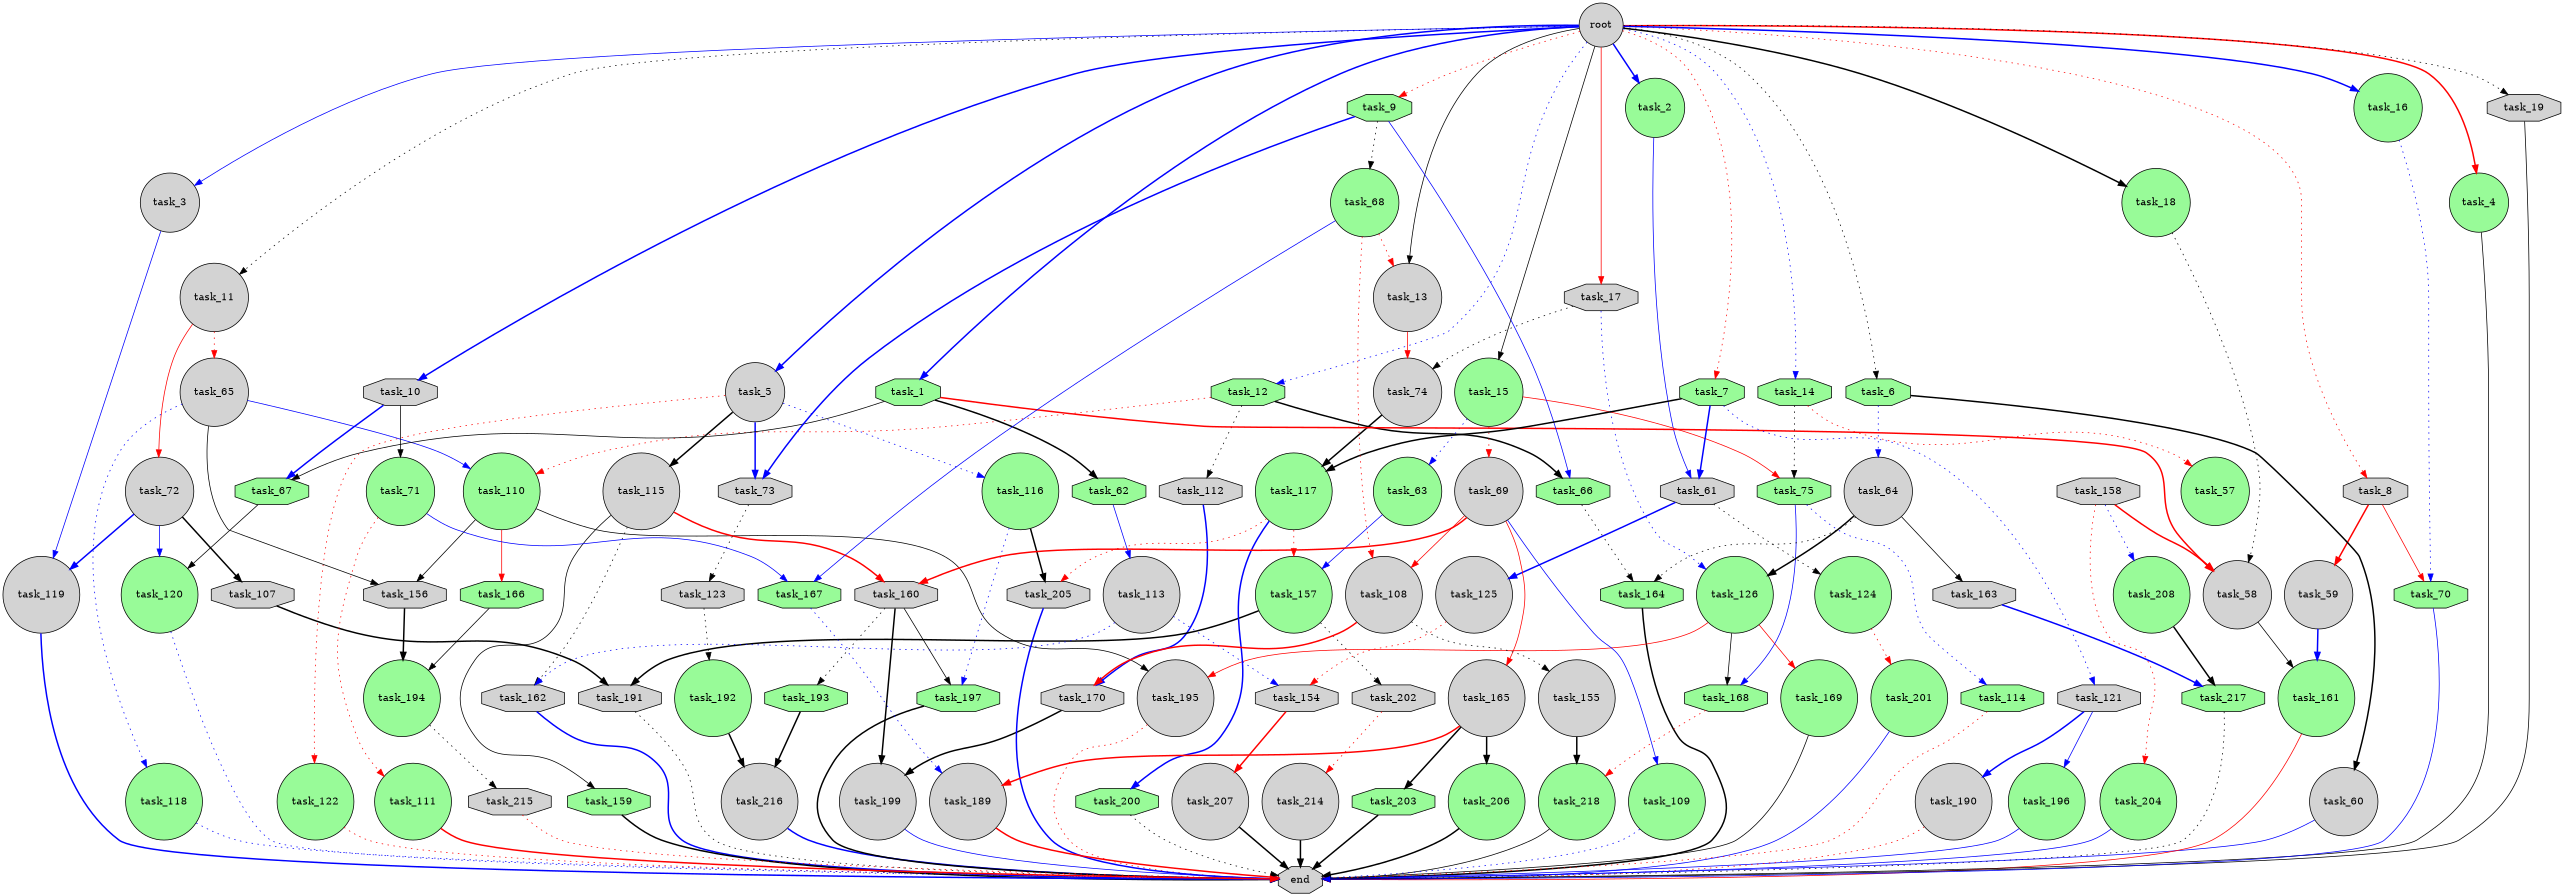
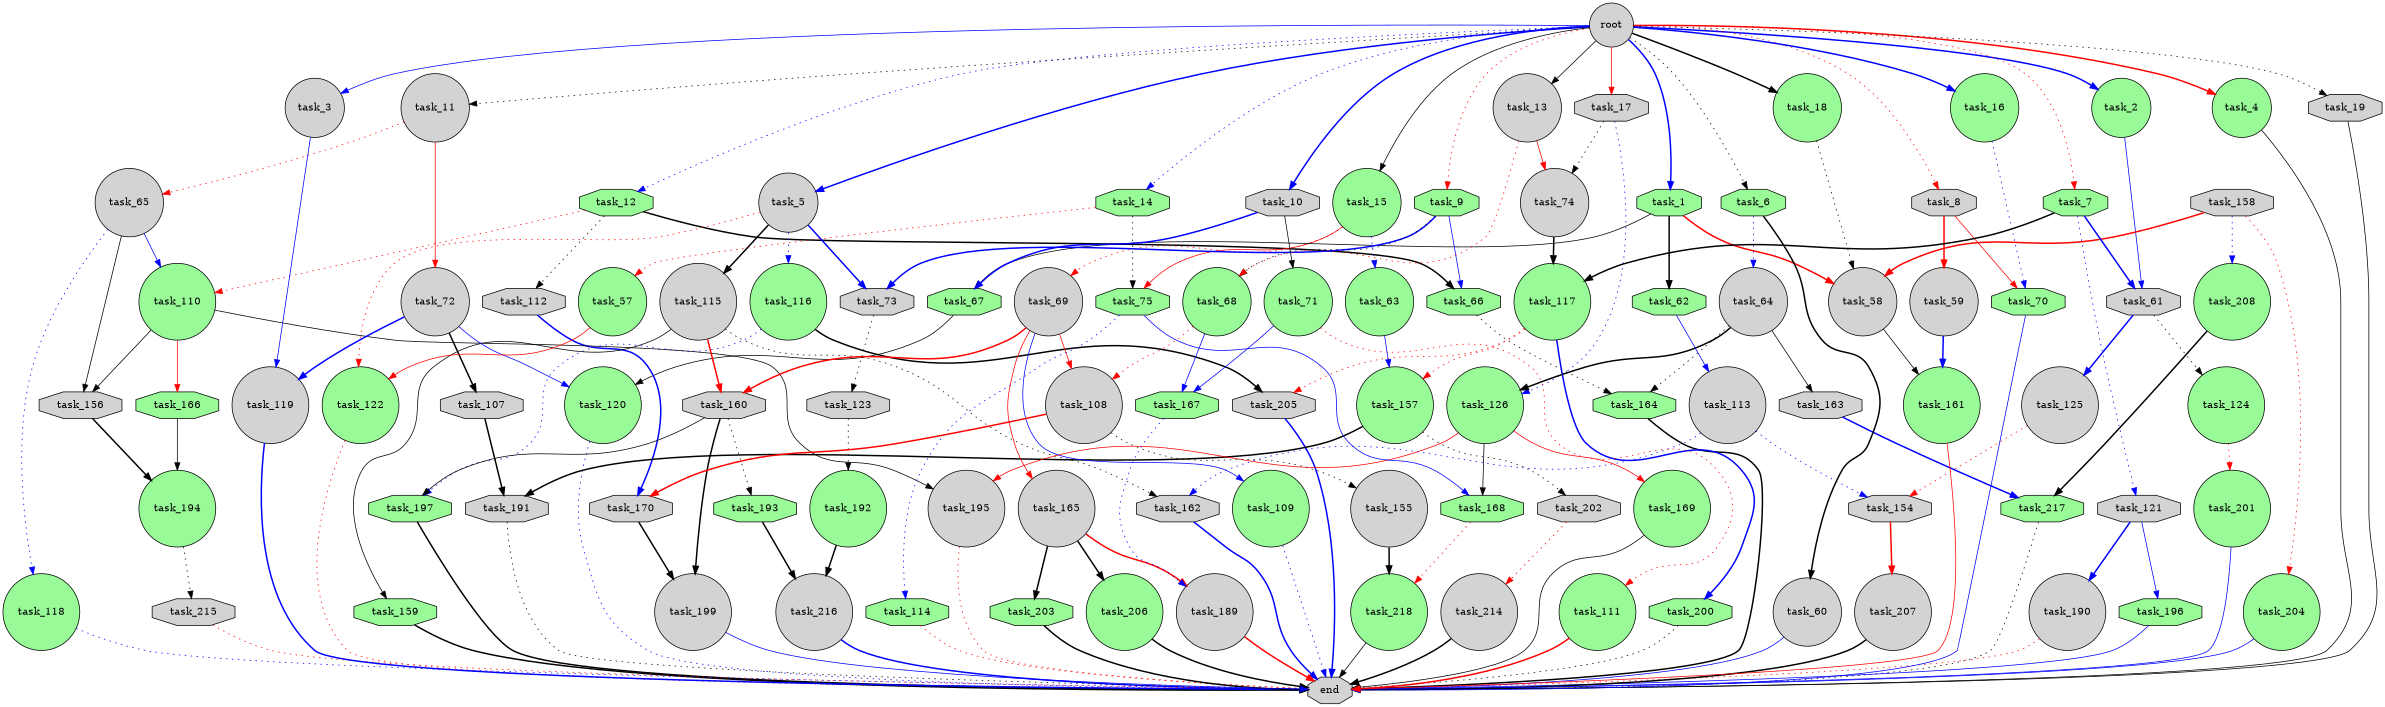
(1385, 247) -> (1434, 261)
none -> (489, 354)
(2047, 802) -> (2161, 612)
